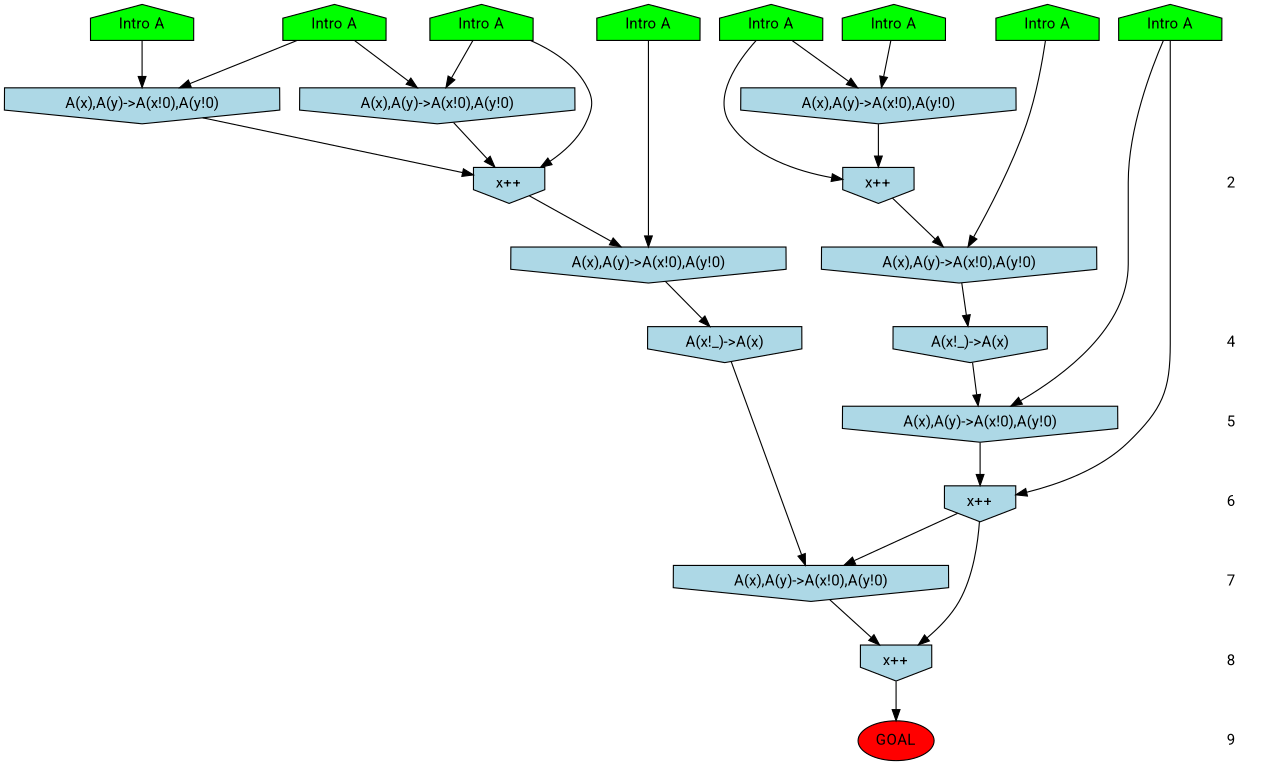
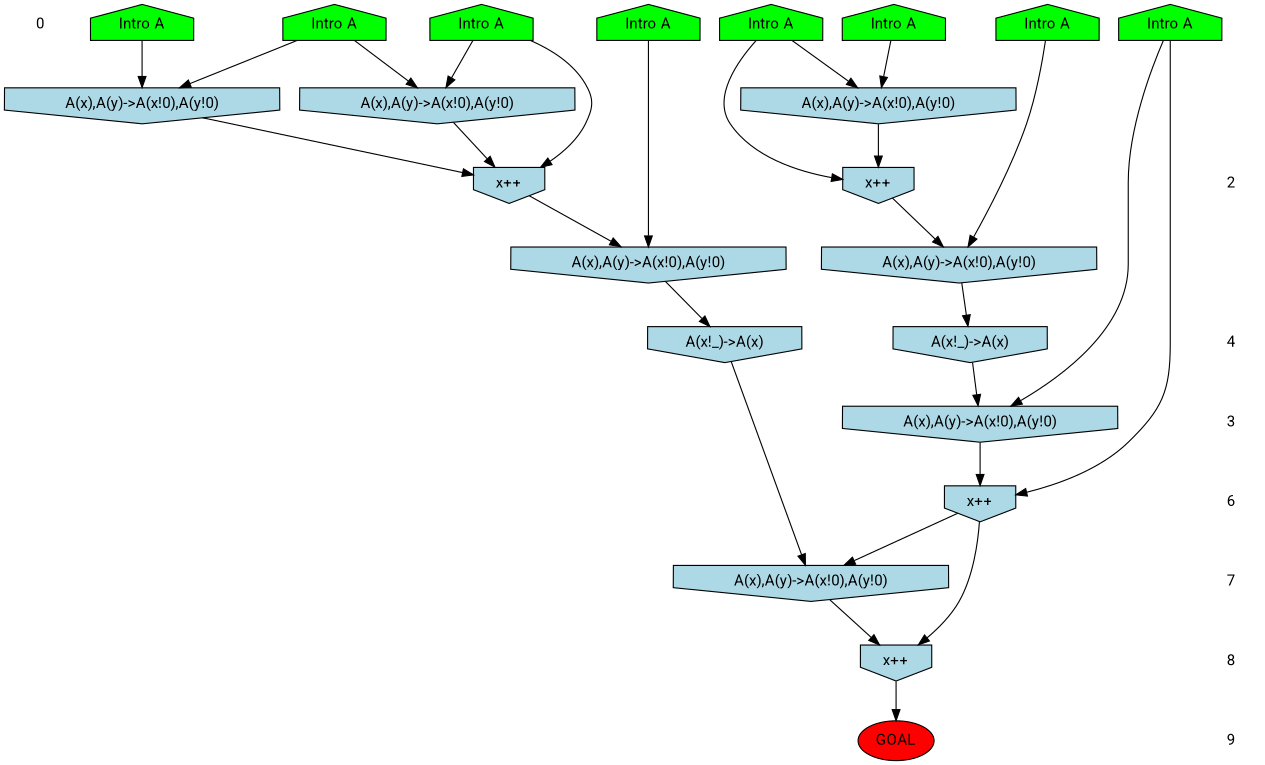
none -> (40, 24)
(1231, 422) -> (1231, 422)
